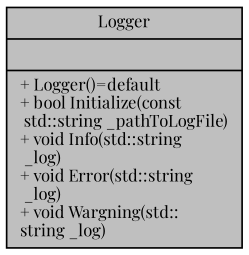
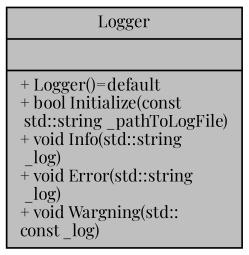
(63, 231) -> (61, 231)
